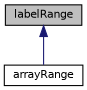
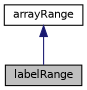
(44, 51) -> (44, 51)
